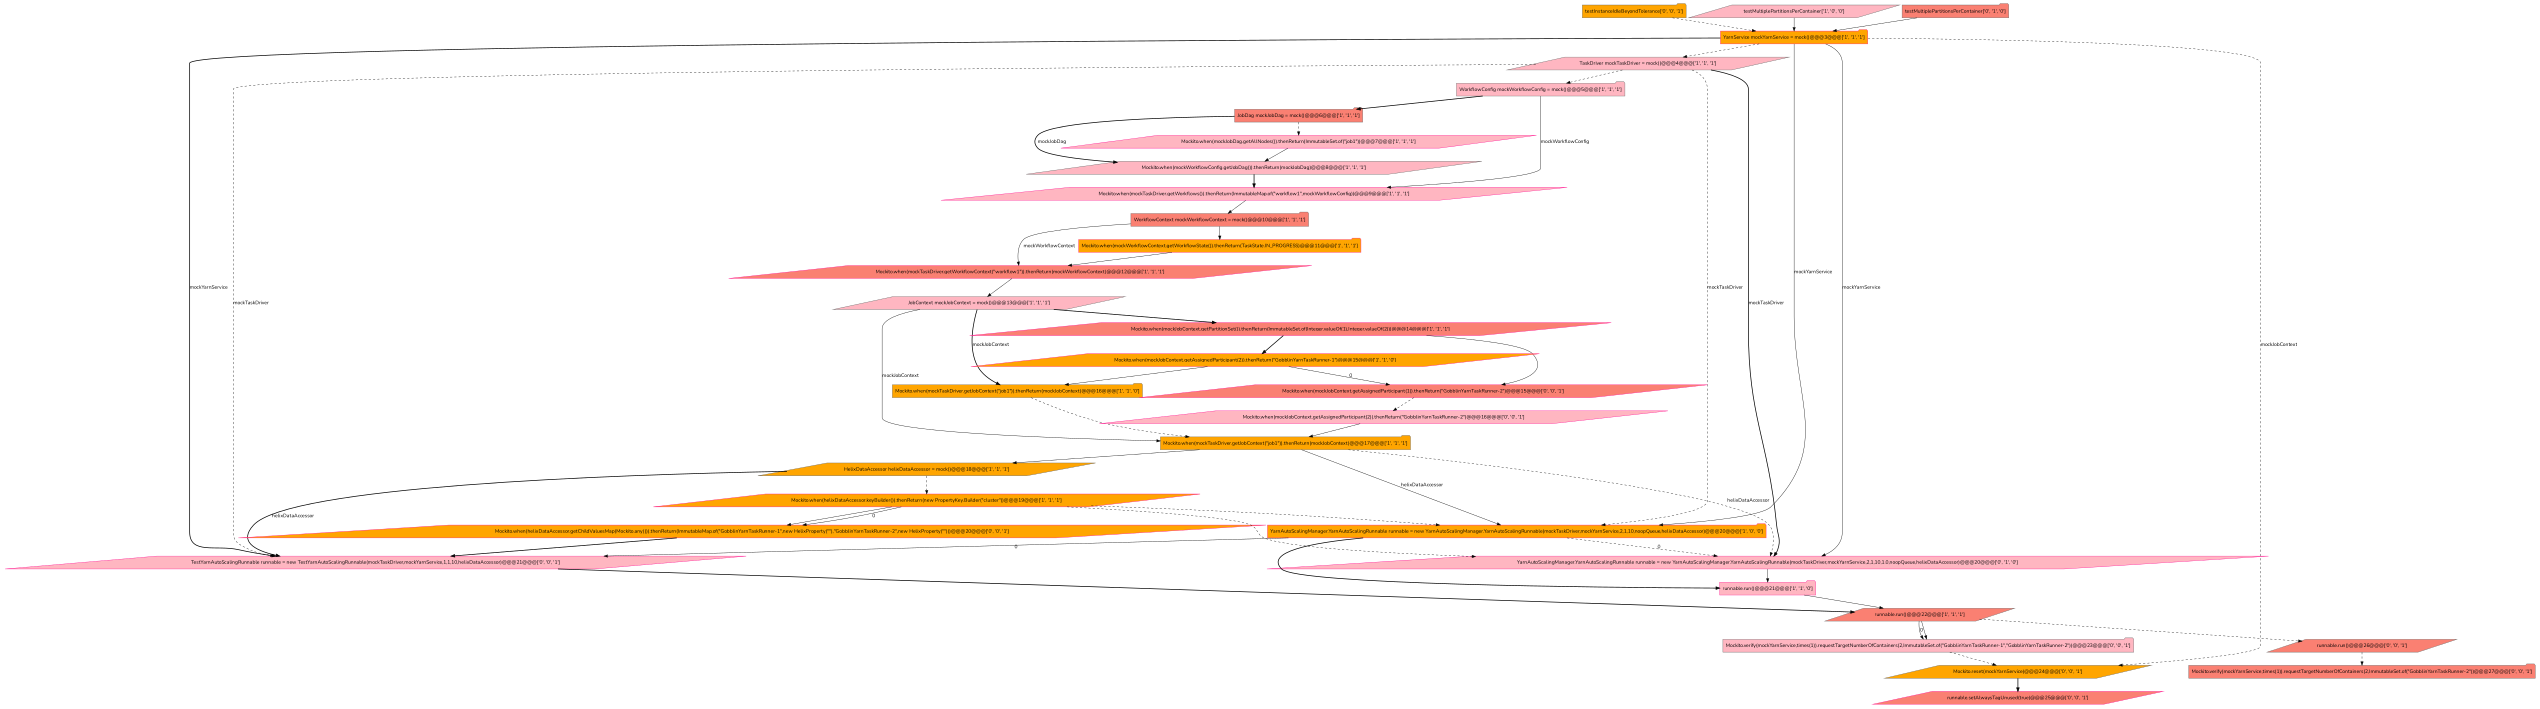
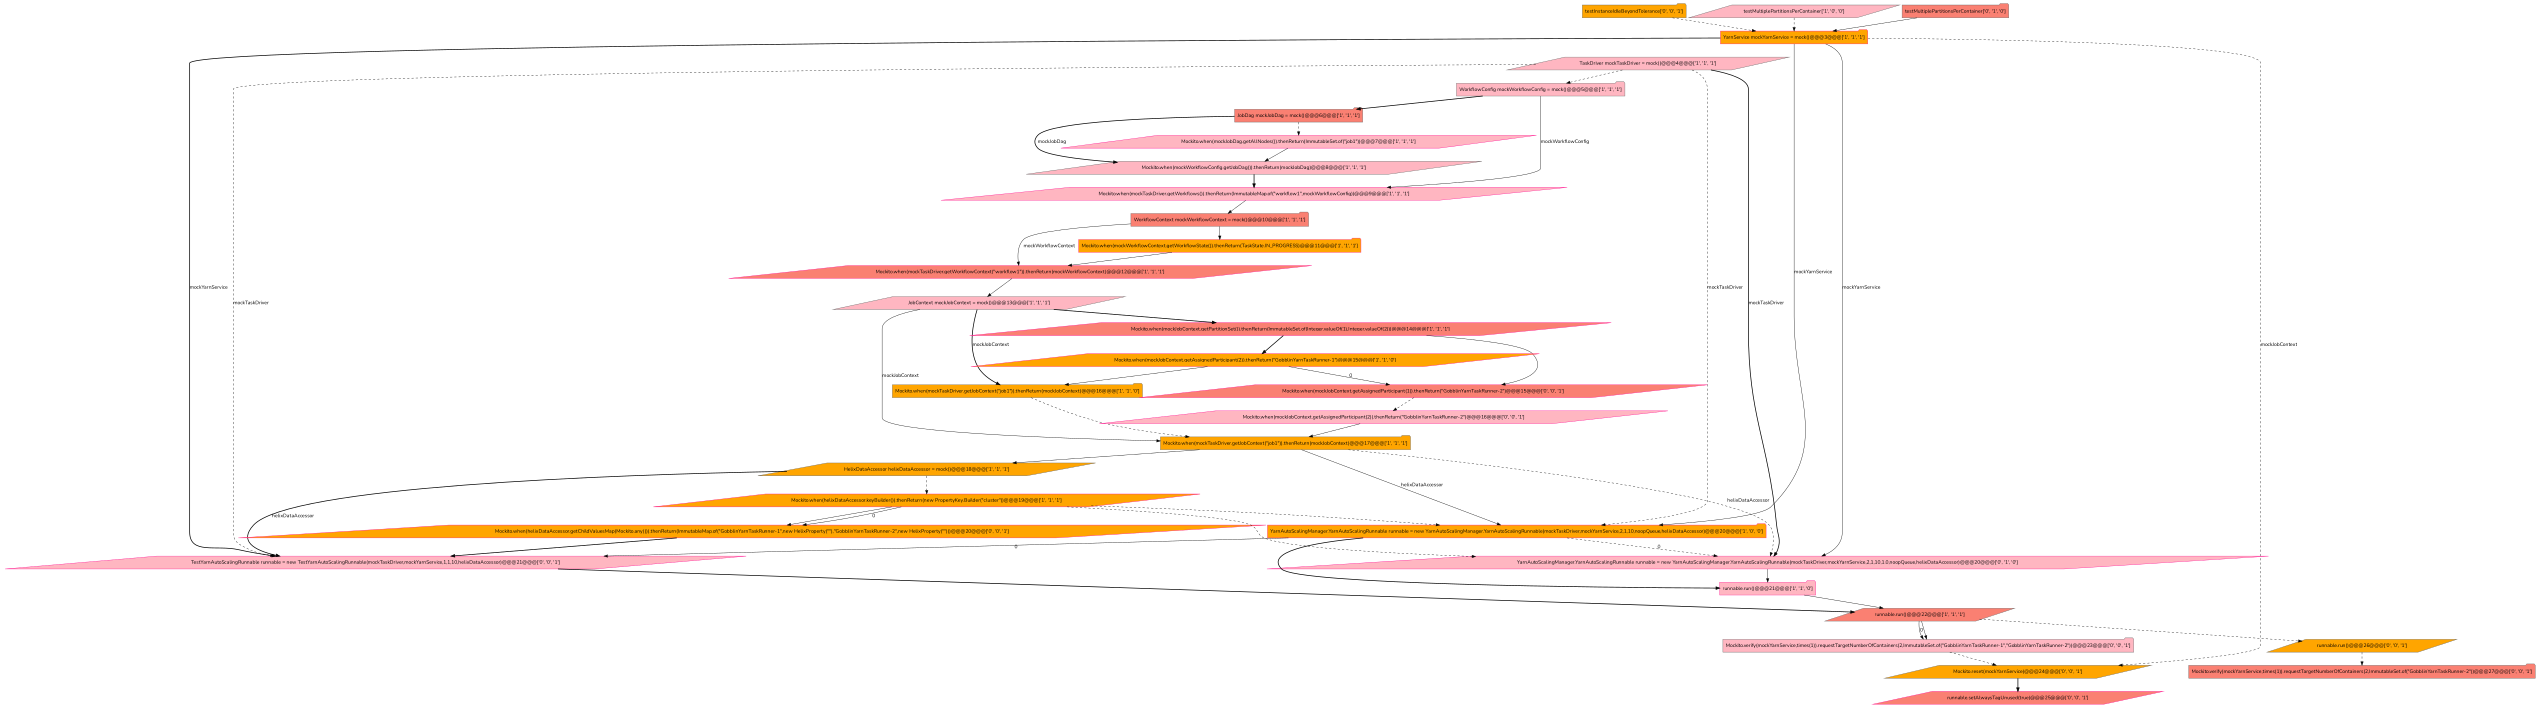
(1794, 23) -> (1794, 23)
(1723, 50) -> none
(2362, 646) -> (2362, 646)
